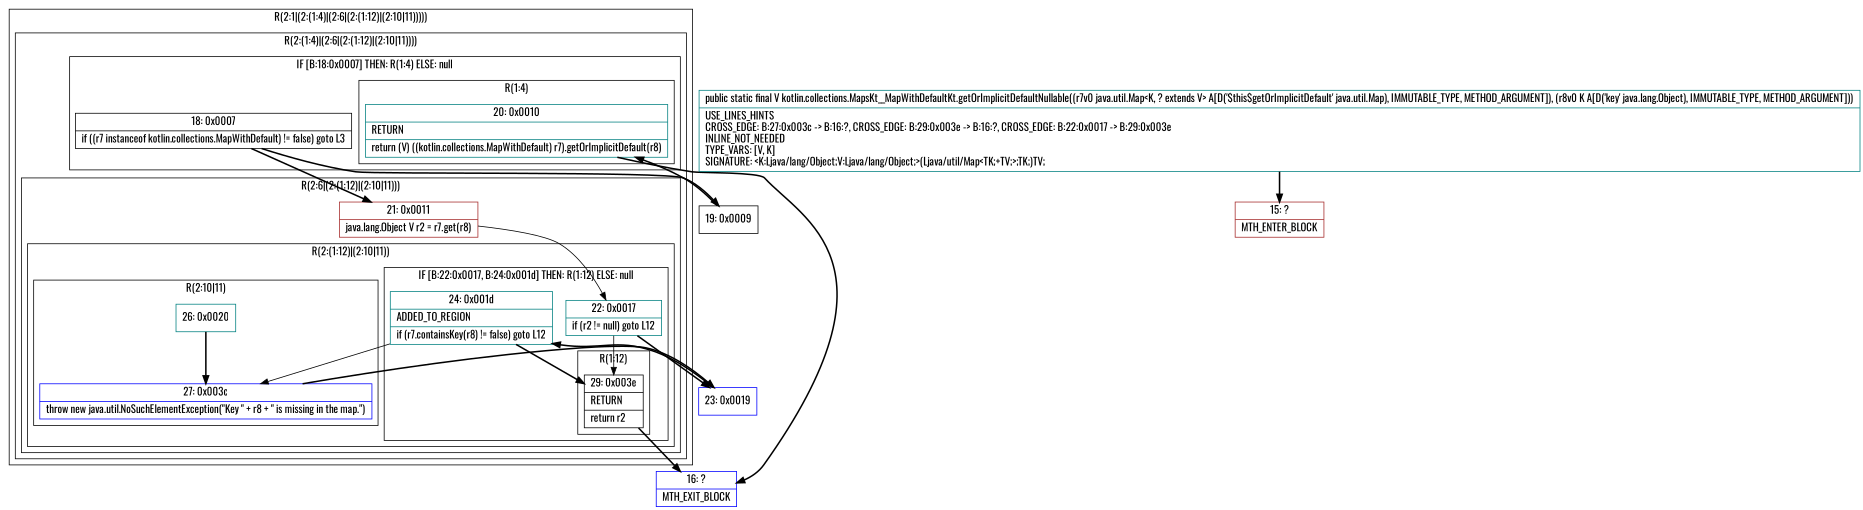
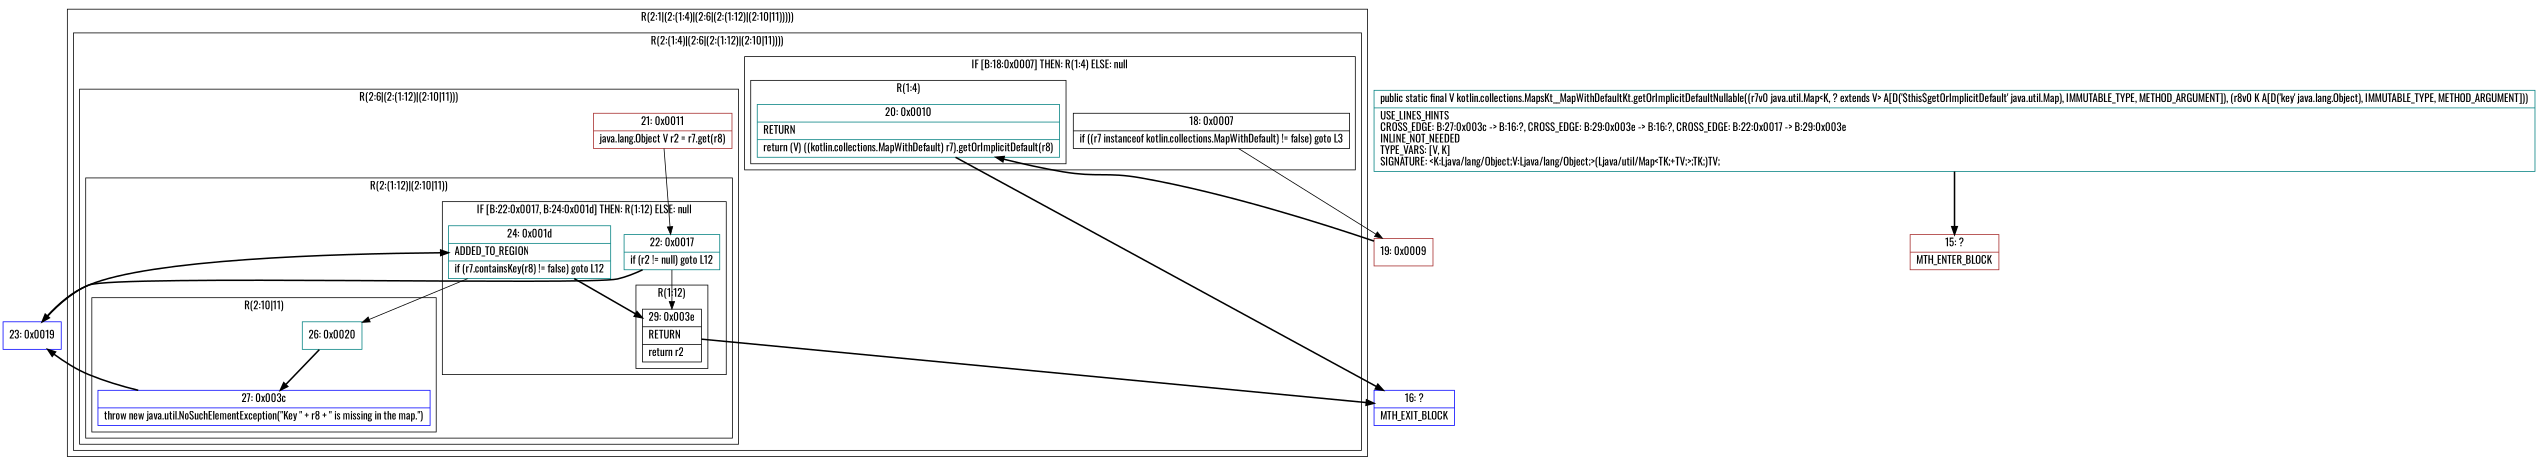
(288, 165) -> none
(490, 173) -> (1307, 191)
(729, 220) -> (1404, 252)
(329, 363) -> (409, 303)
